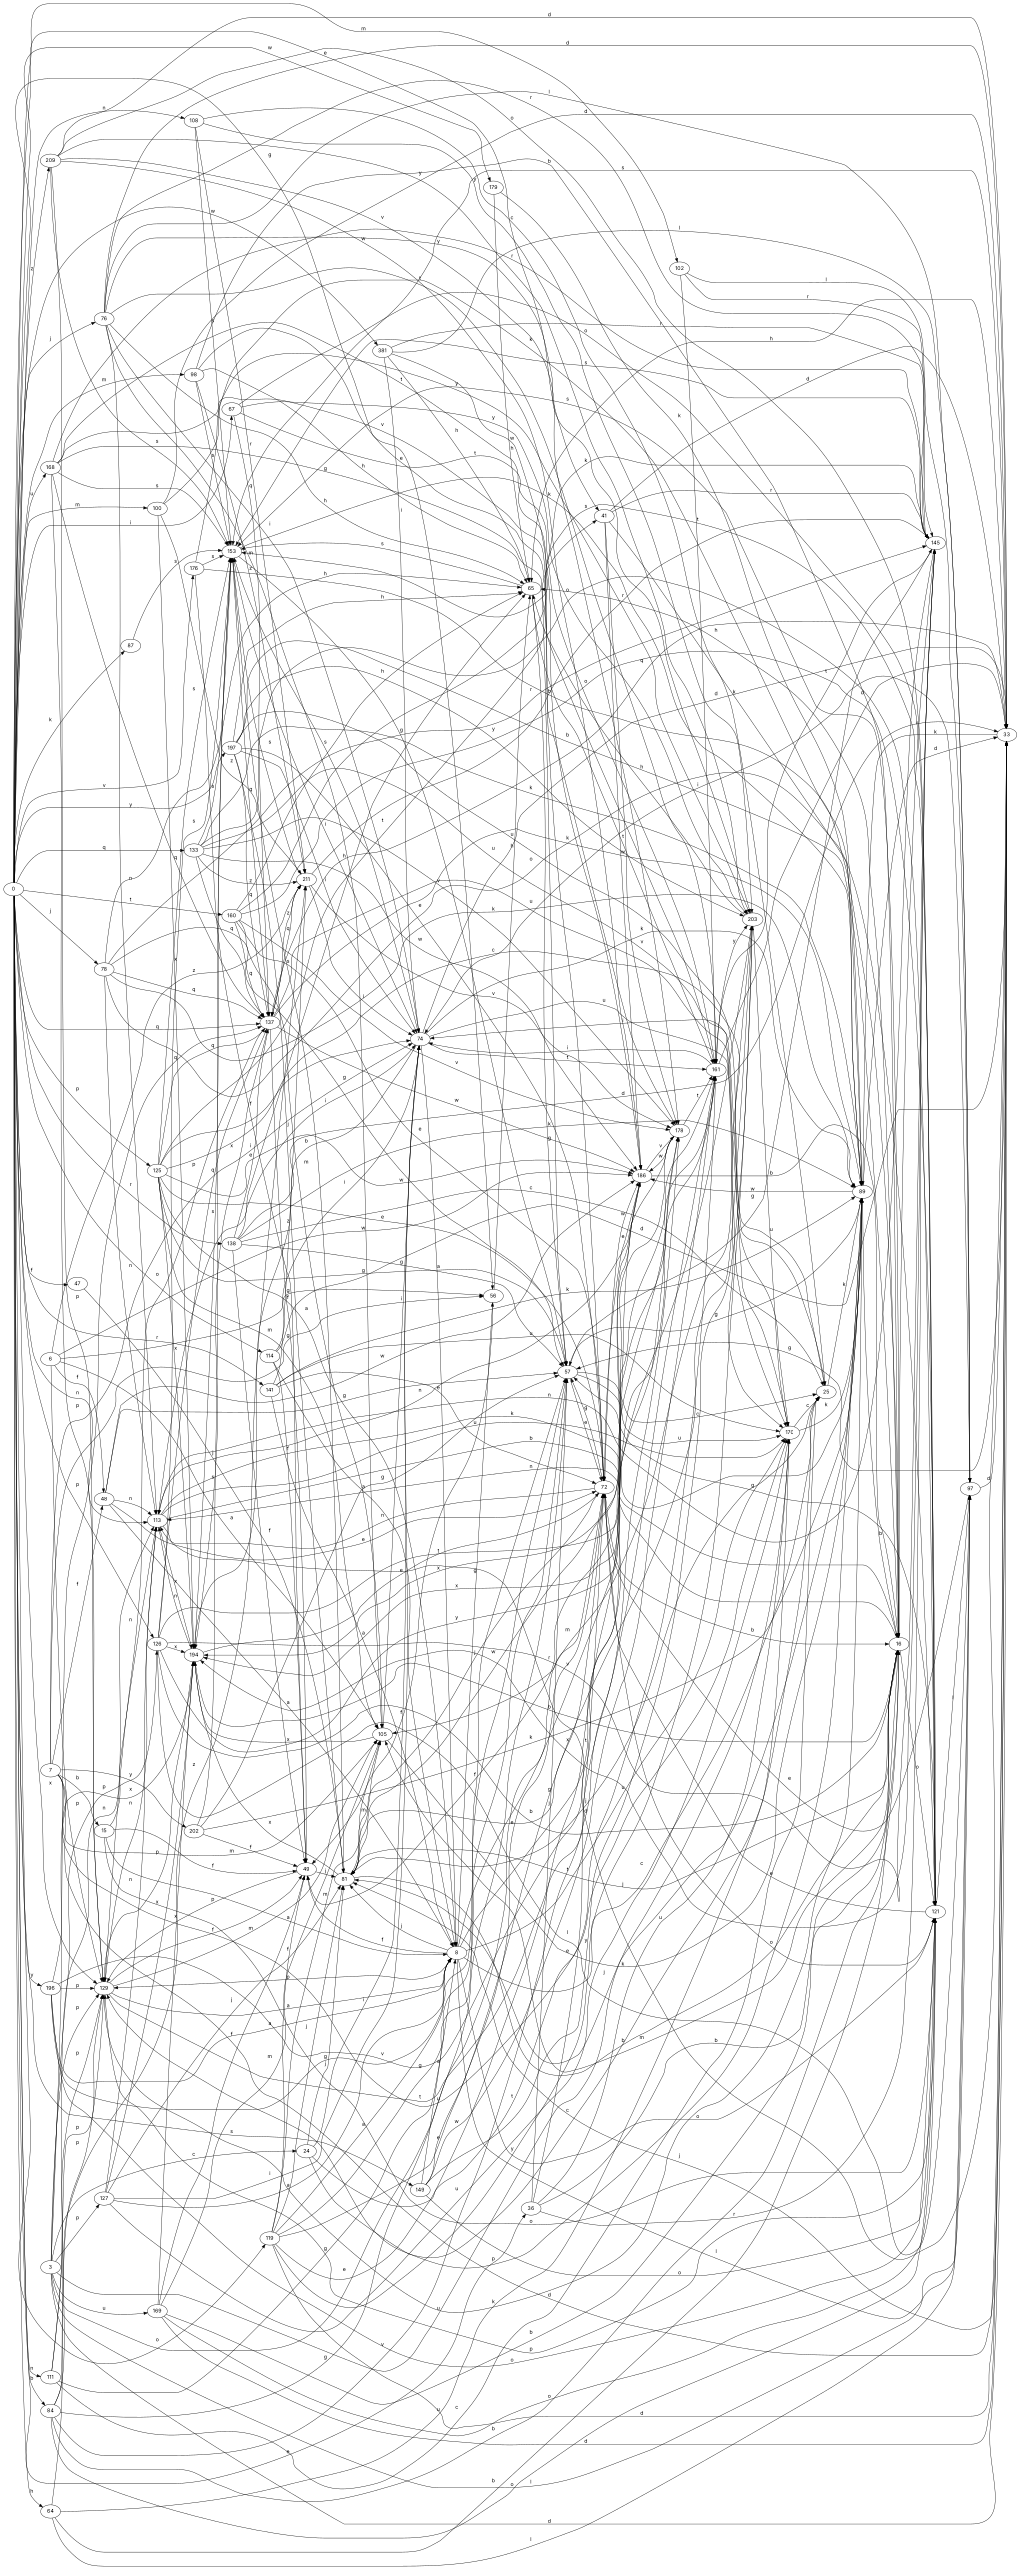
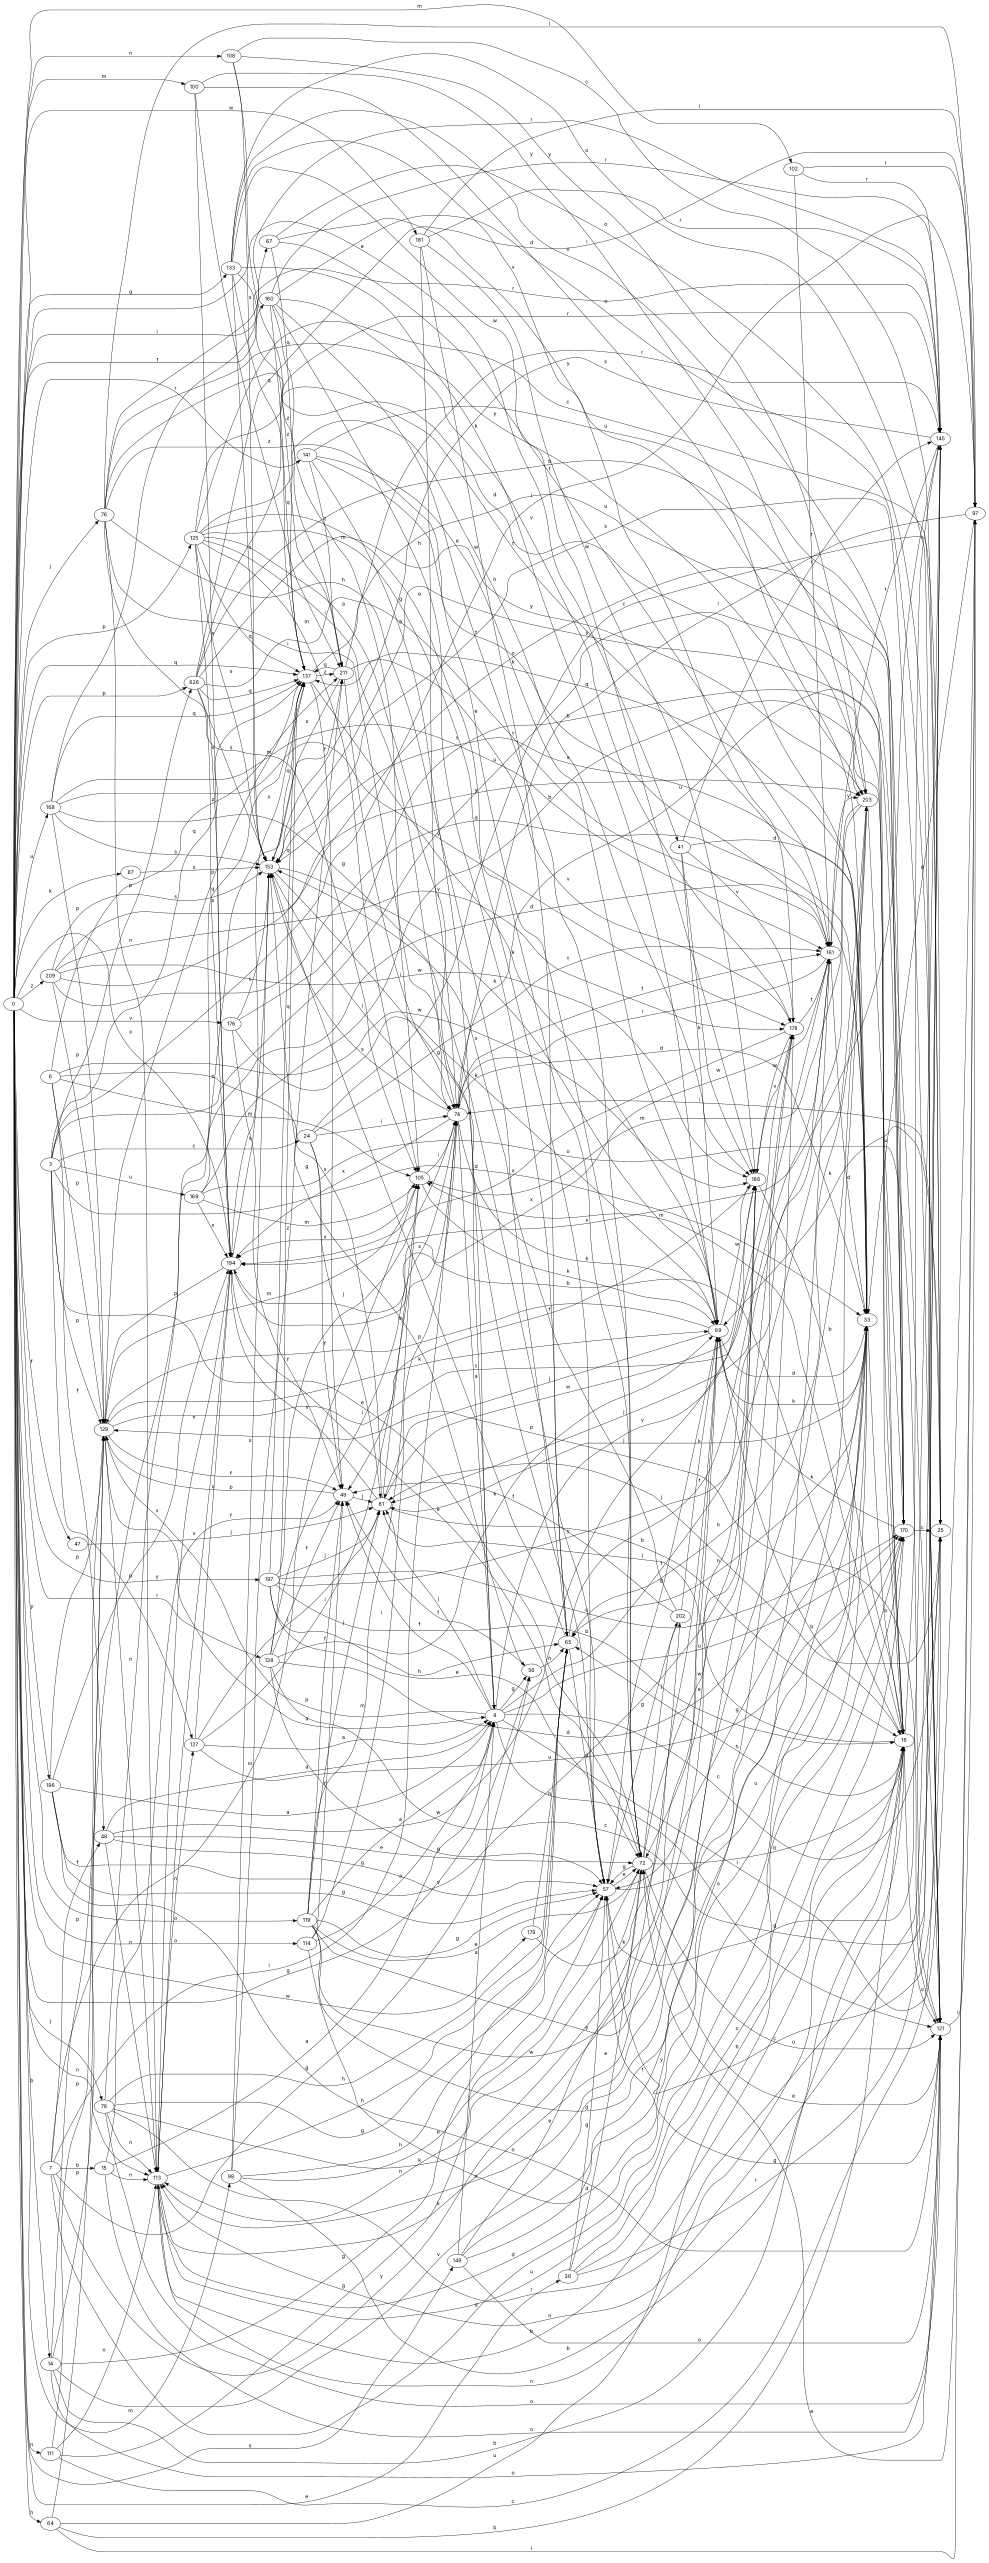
(383, 351) -> (420, 241)
(251, 444) -> (288, 418)
(586, 461) -> (606, 160)
(391, 825) -> (522, 561)
(795, 1019) -> (923, 1352)
(452, 1104) -> none
(306, 1141) -> (344, 1171)
(251, 1155) -> (288, 1007)
(24, 1446) -> (133, 1051)
(232, 1518) -> (250, 1114)
none -> (878, 1529)
(157, 1644) -> (194, 683)
(469, 1669) -> (657, 1741)
(142, 1862) -> (175, 1900)
(517, 2030) -> none
(222, 2089) -> (322, 1314)
(51, 2411) -> (51, 2364)
